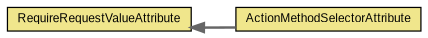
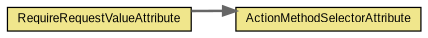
(220, 28) -> (207, 11)
